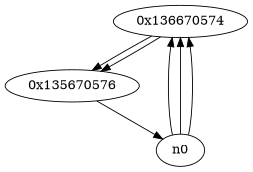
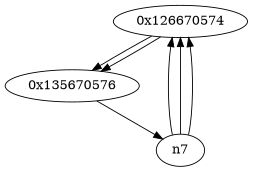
(180, 21) -> (180, 21)
(180, 150) -> (180, 150)
